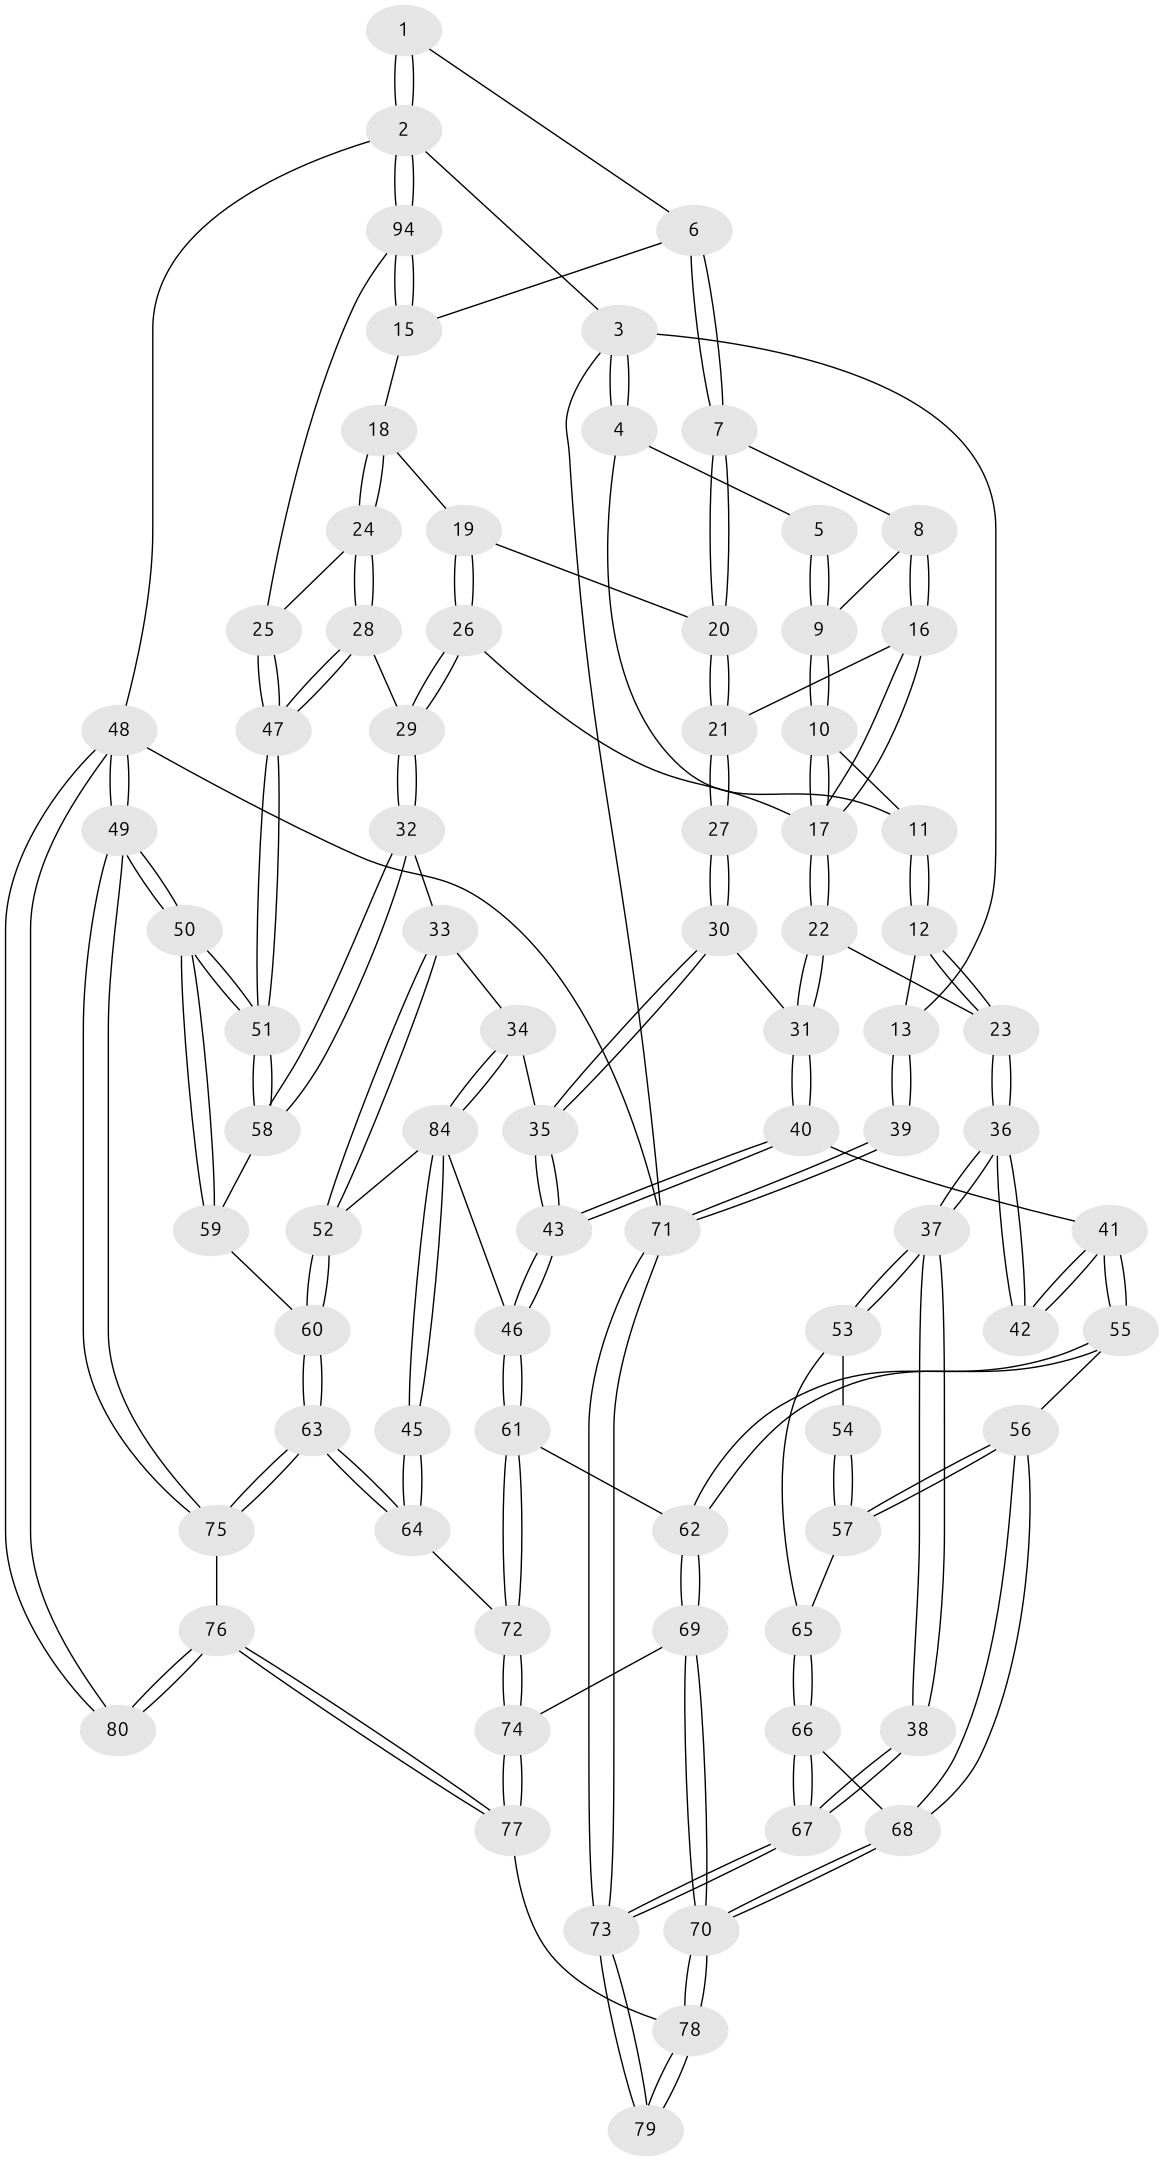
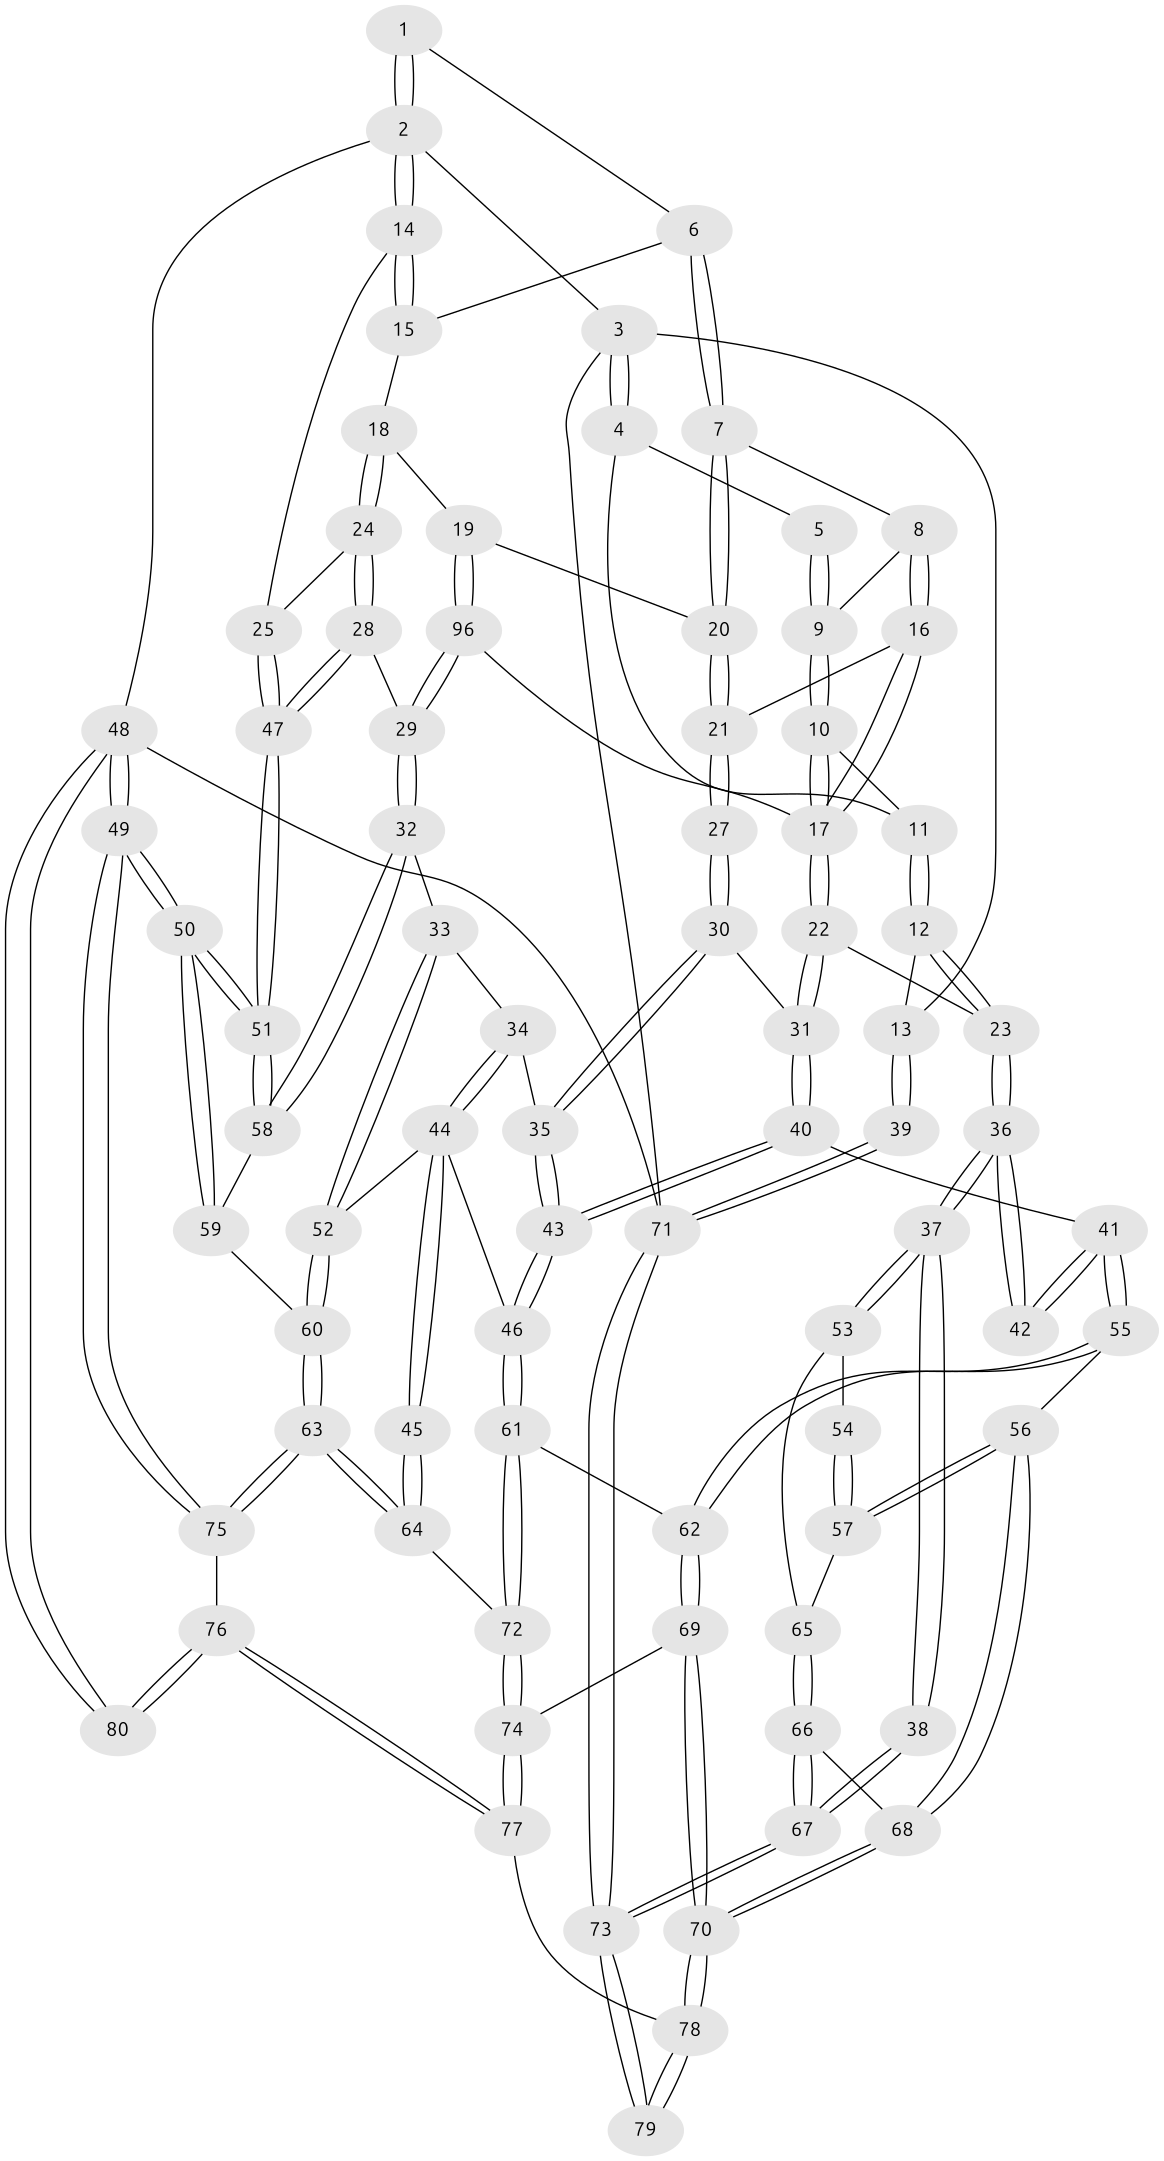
(404, 231) -> (404, 231)
(464, 631) -> (464, 631)
(440, 1131) -> (440, 1131)
